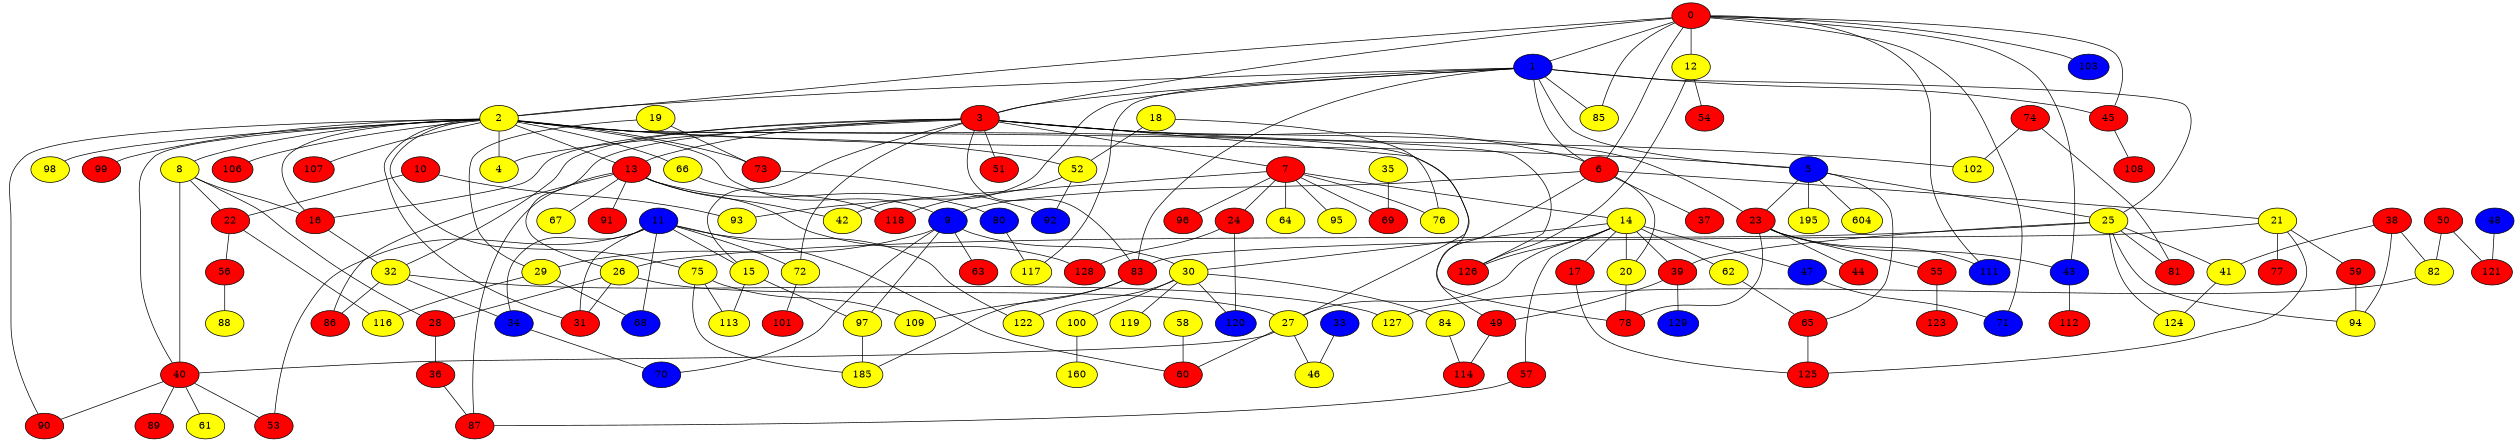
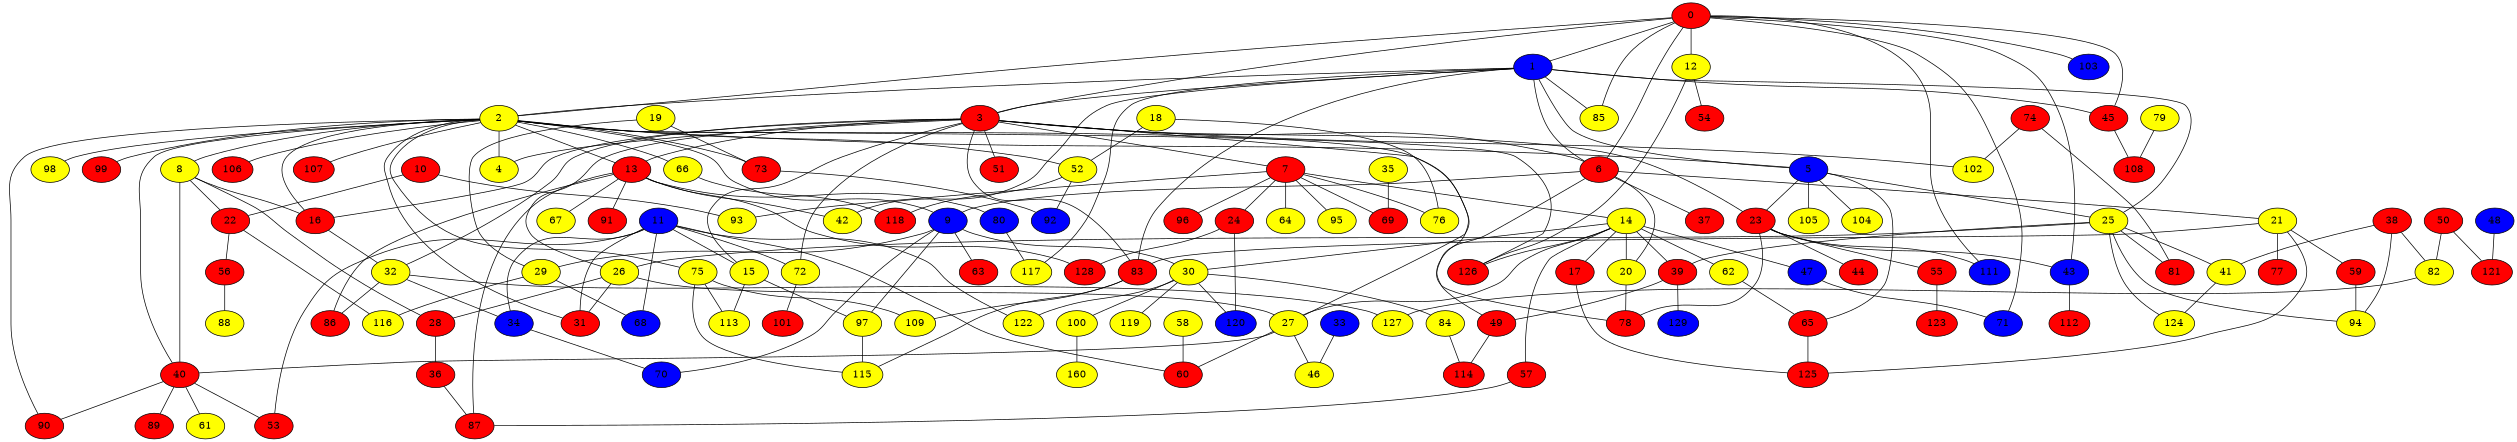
none -> (2160, 118)
(1809, 221) -> (1809, 221)
(1862, 221) -> (1862, 221)
(862, 375) -> (862, 375)
